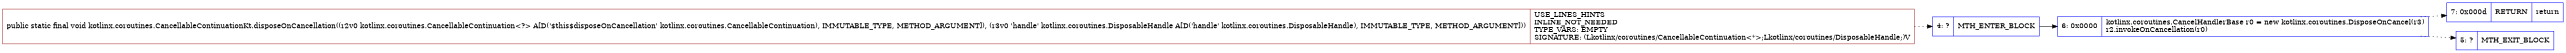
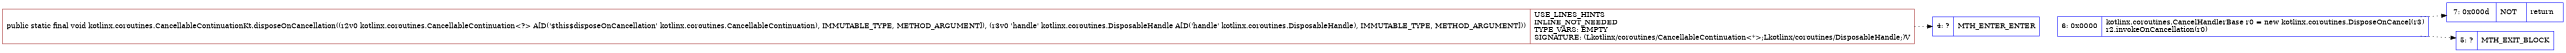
(2512, 12) -> (2508, 12)
(1996, 26) -> (1996, 26)
(2046, 26) -> none
